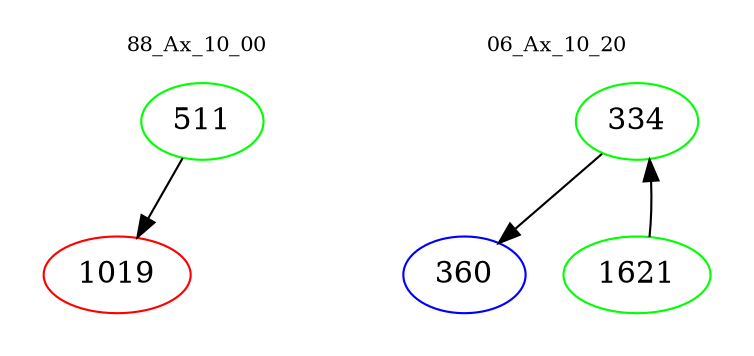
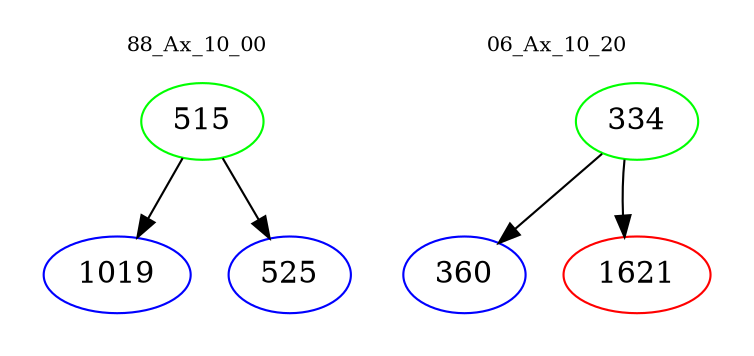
(202, 121) -> (202, 121)
(651, 209) -> (623, 187)
(117, 275) -> (117, 275)
none -> (290, 275)
(637, 275) -> (637, 275)
